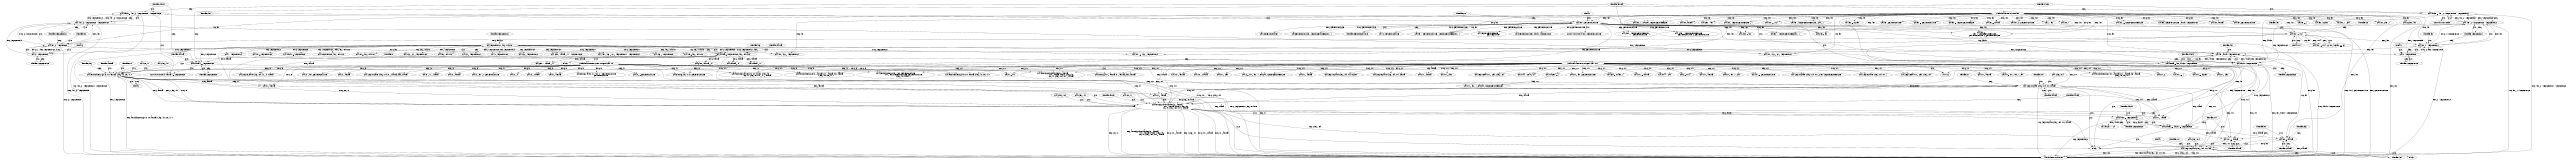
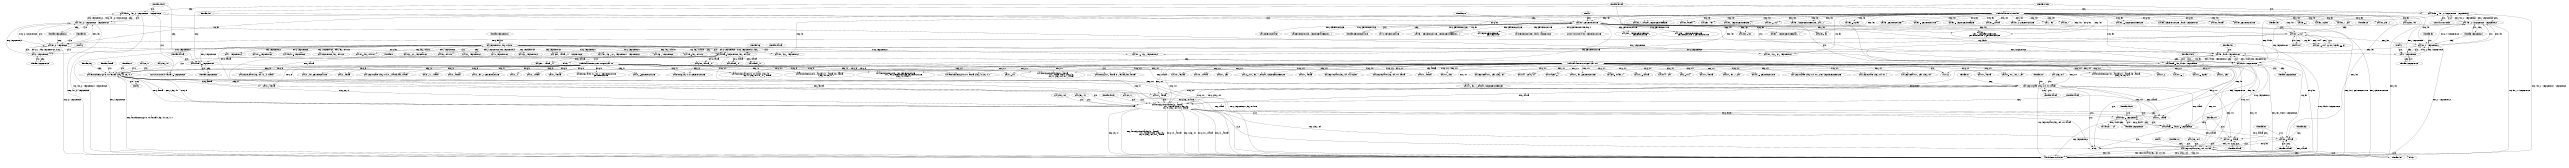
(1588, 27) -> (1588, 27)
(187, 69) -> none
(1527, 82) -> (1514, 66)
(1302, 151) -> none
